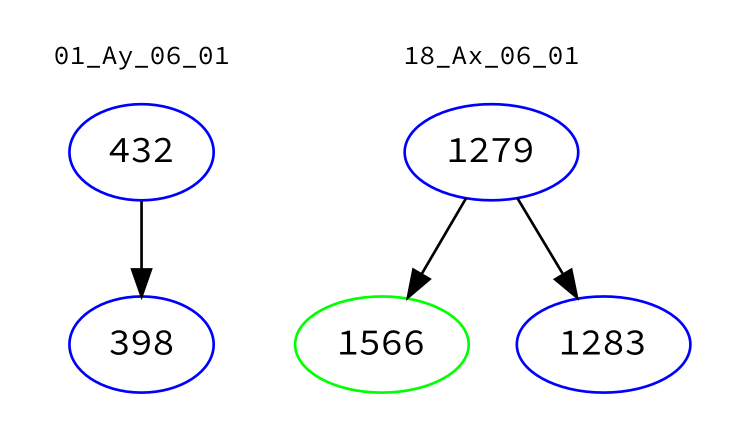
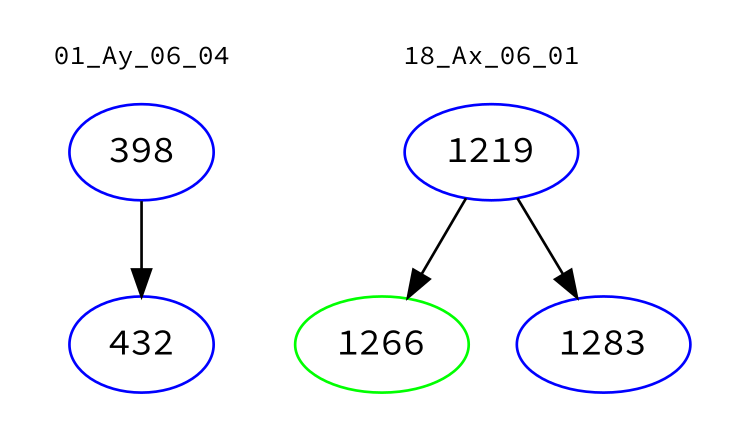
(143, 57) -> (143, 57)
(491, 152) -> (491, 152)
(142, 235) -> (142, 235)
(382, 345) -> (382, 345)
